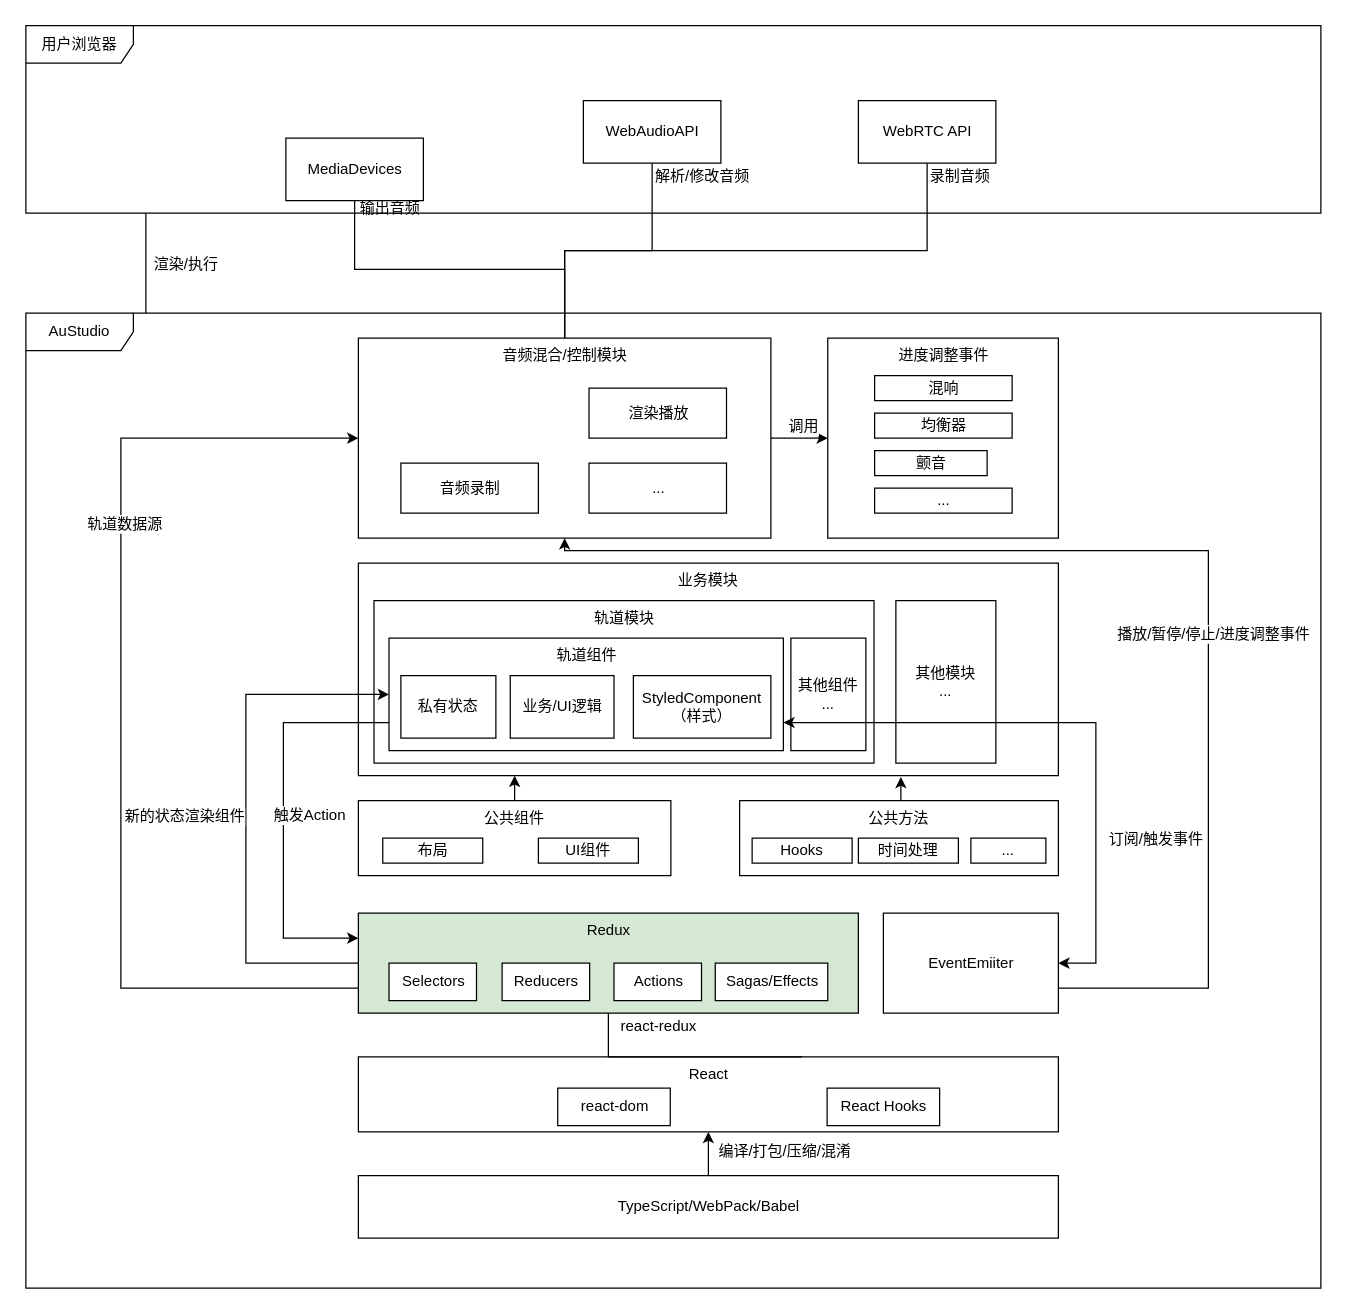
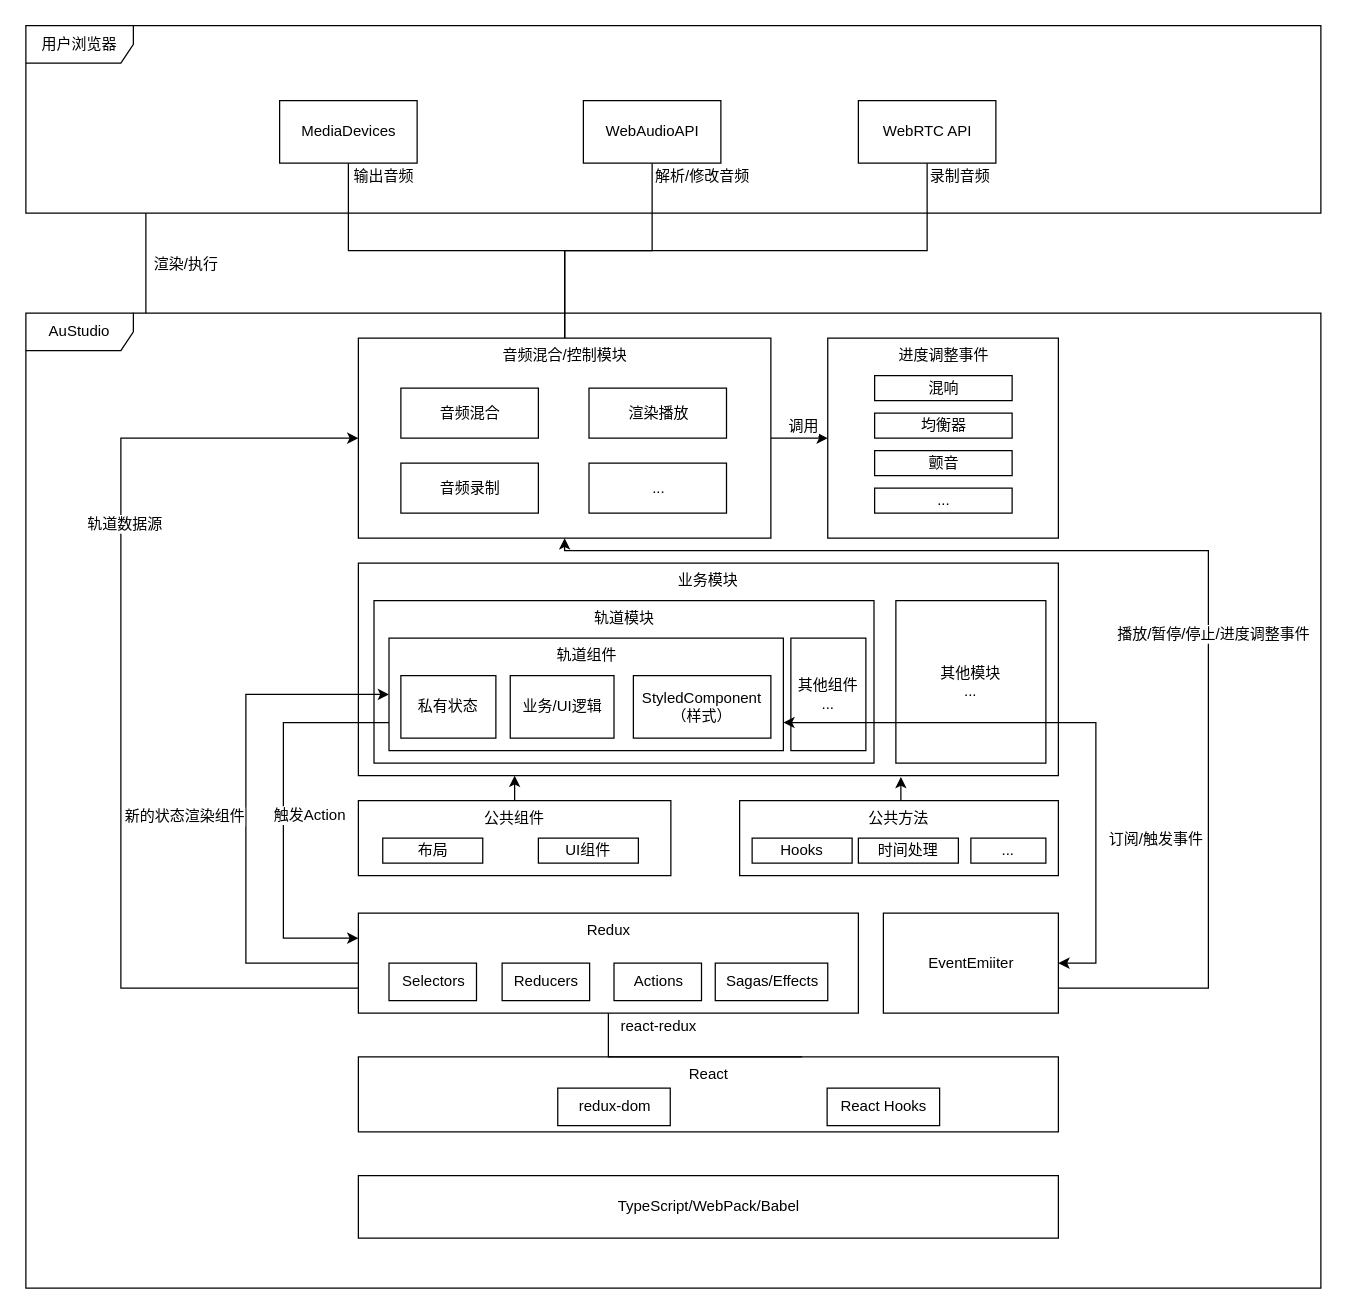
(354, 169) -> (348, 132)
none -> (469, 413)
(931, 463) -> (943, 463)
(946, 682) -> (971, 682)
(608, 963) -> (608, 963)
(615, 1107) -> (615, 1107)
(708, 1158) -> none
